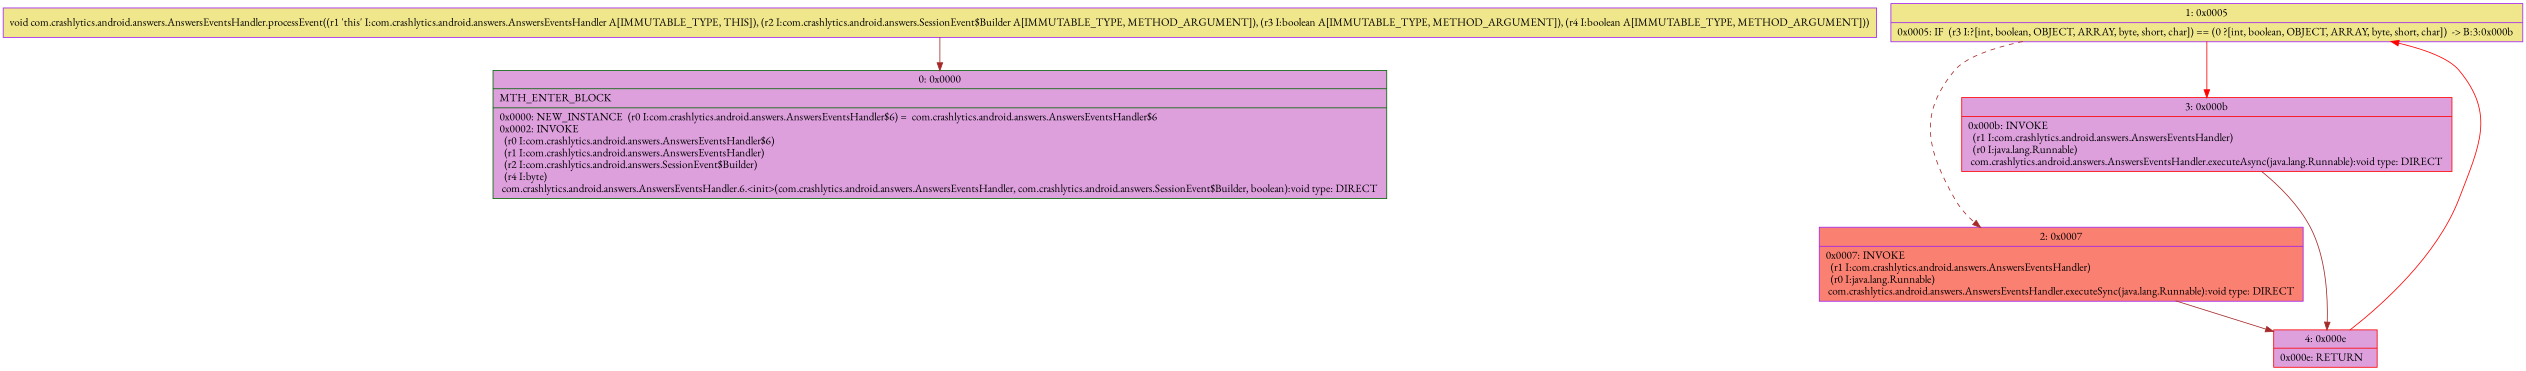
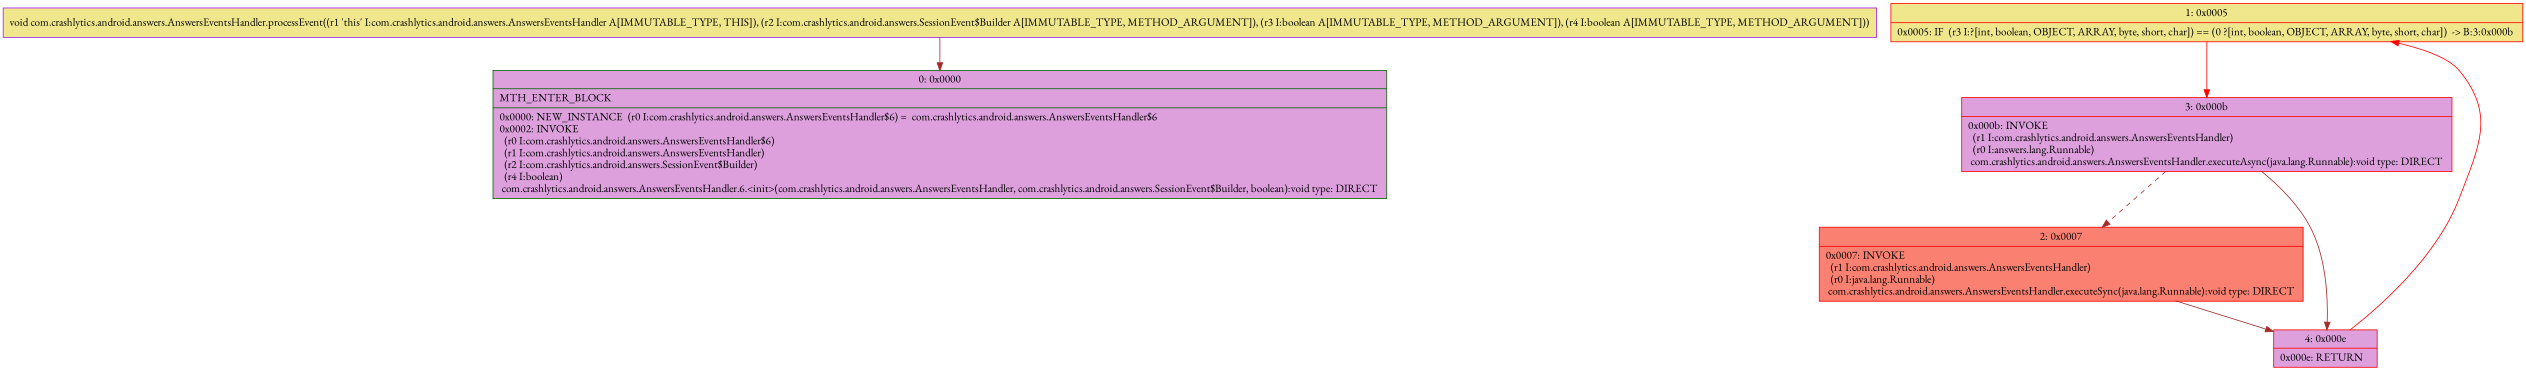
(2207, 23) -> (2207, 23)
(1933, 112) -> (2137, 197)
(2023, 150) -> (2031, 150)
(524, 177) -> (531, 177)
(2061, 264) -> (2061, 264)
